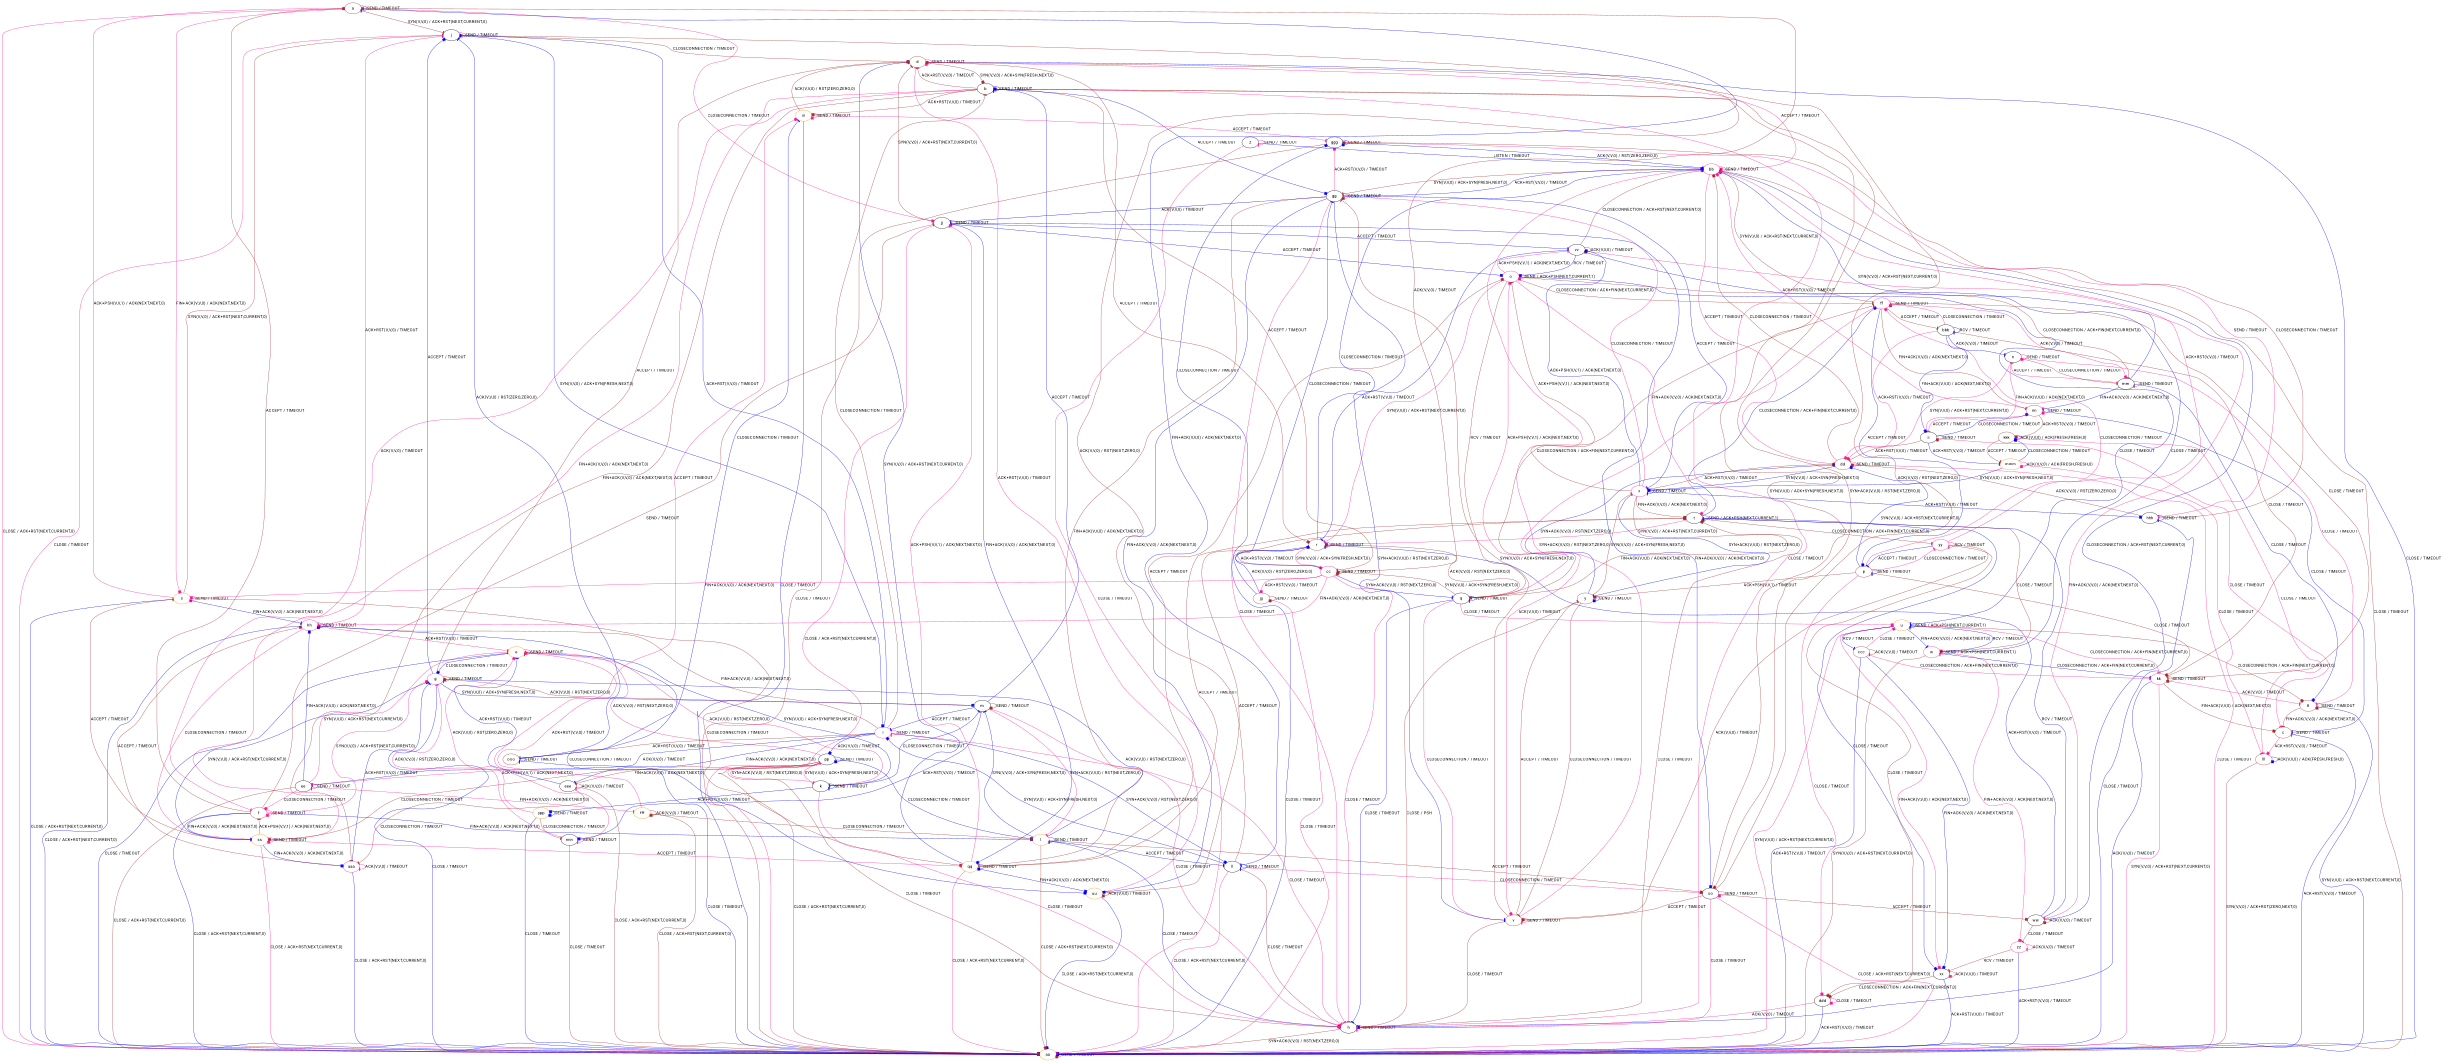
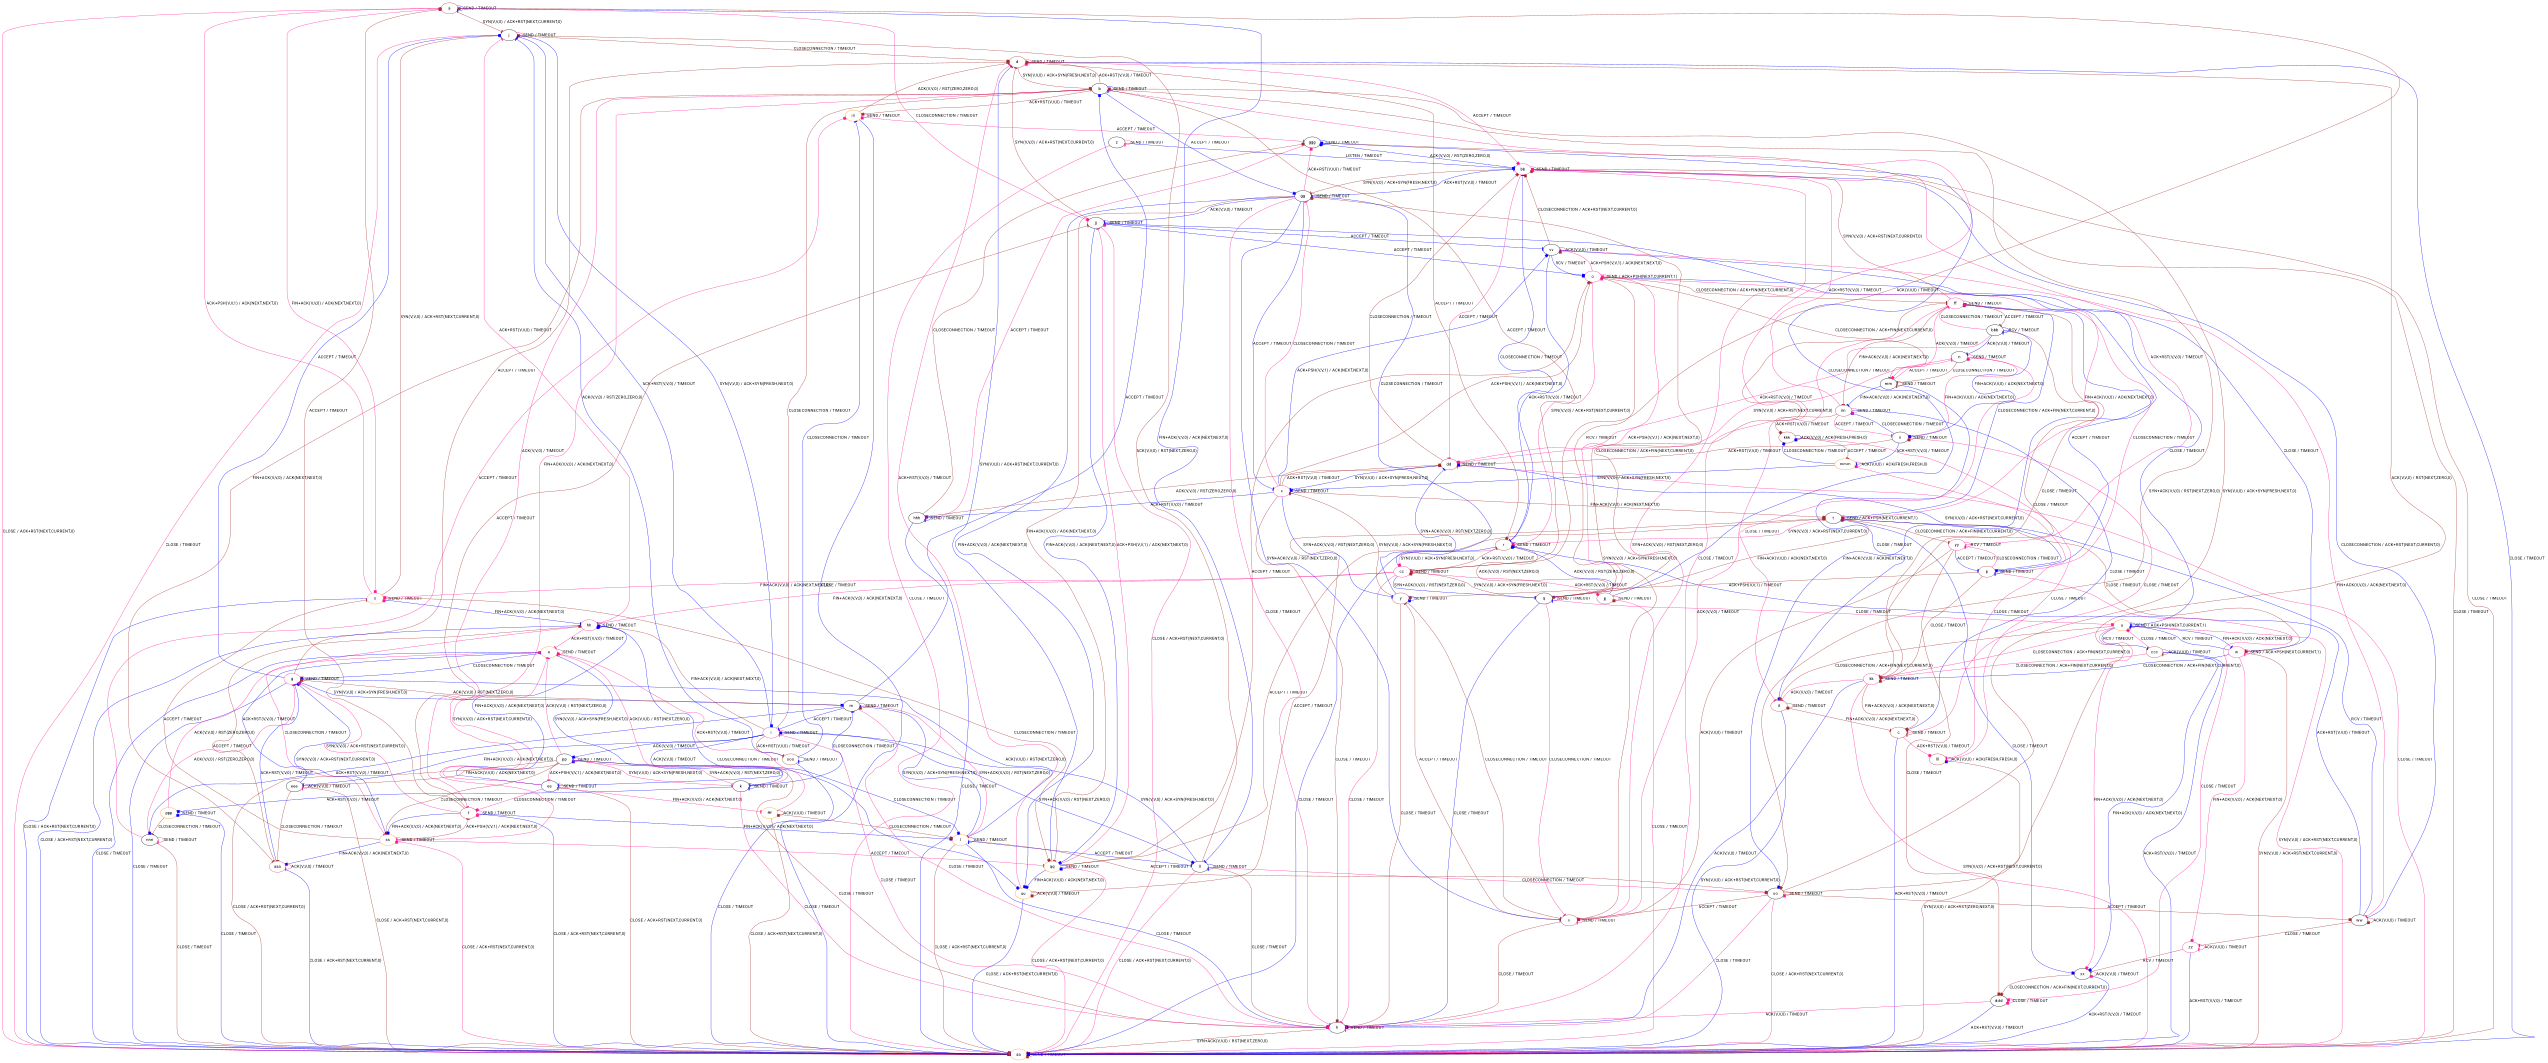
(2019, 297) -> none
(2251, 330) -> (1030, 330)
(663, 518) -> (516, 518)
(1419, 813) -> (1418, 813)
(187, 826) -> (421, 816)
(3, 880) -> (3, 820)
